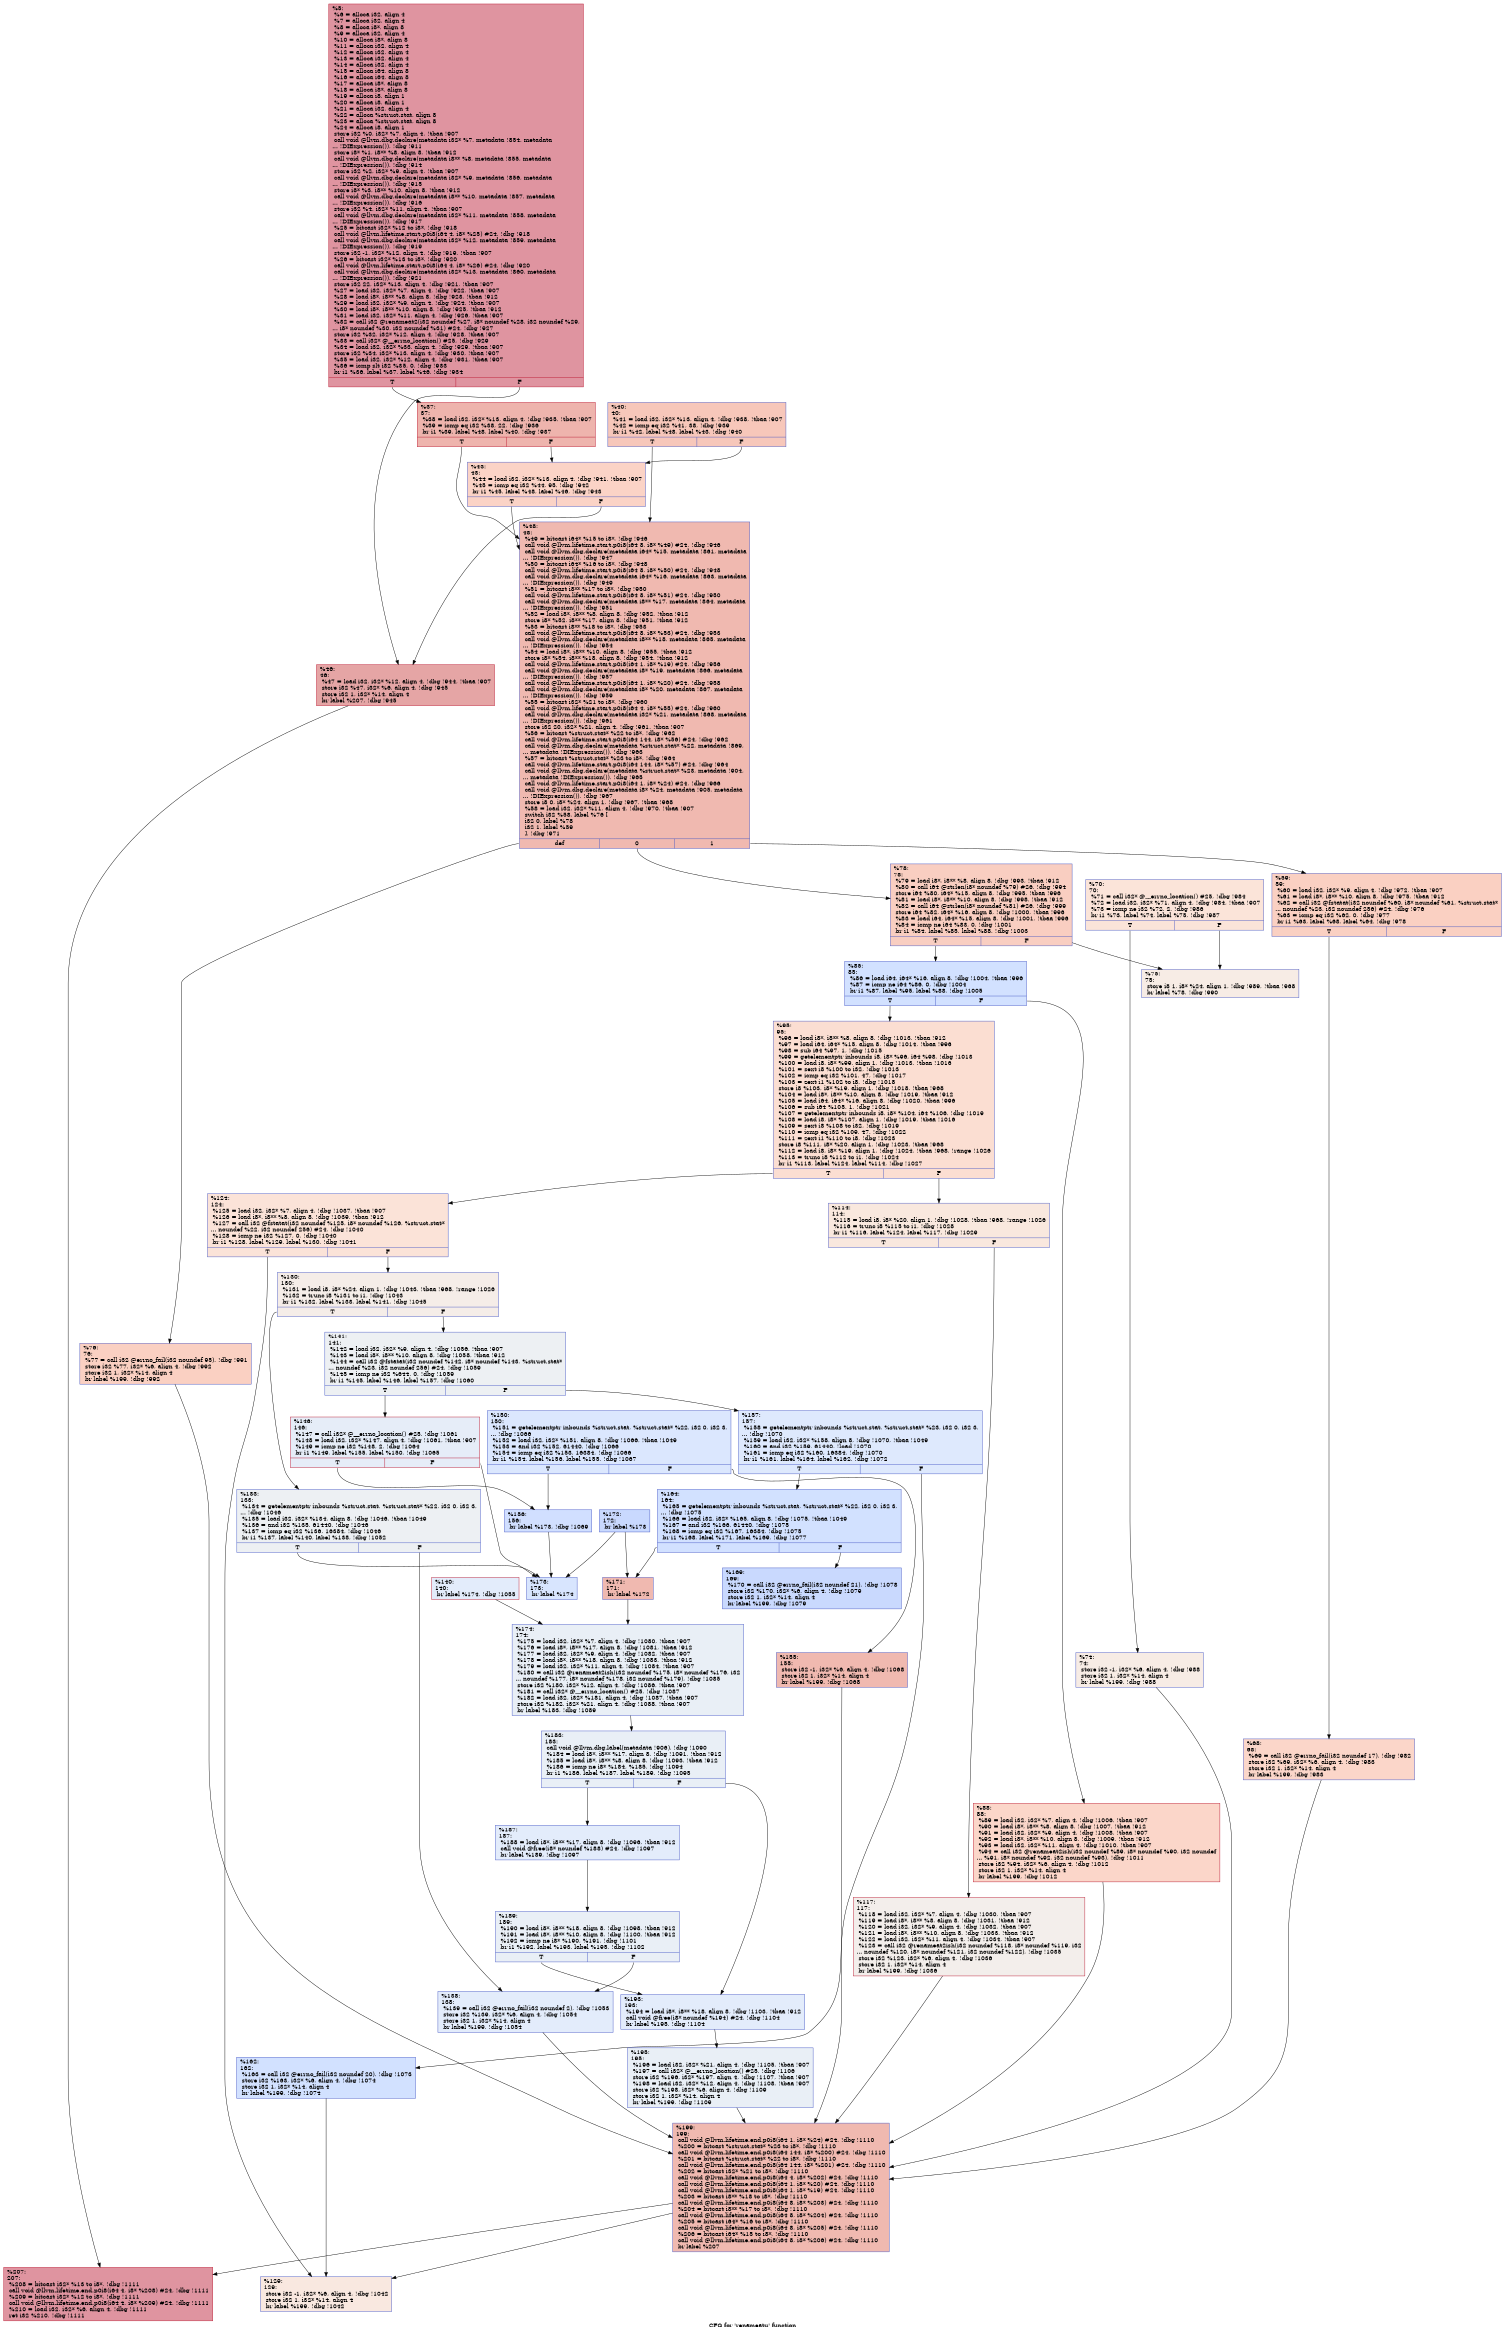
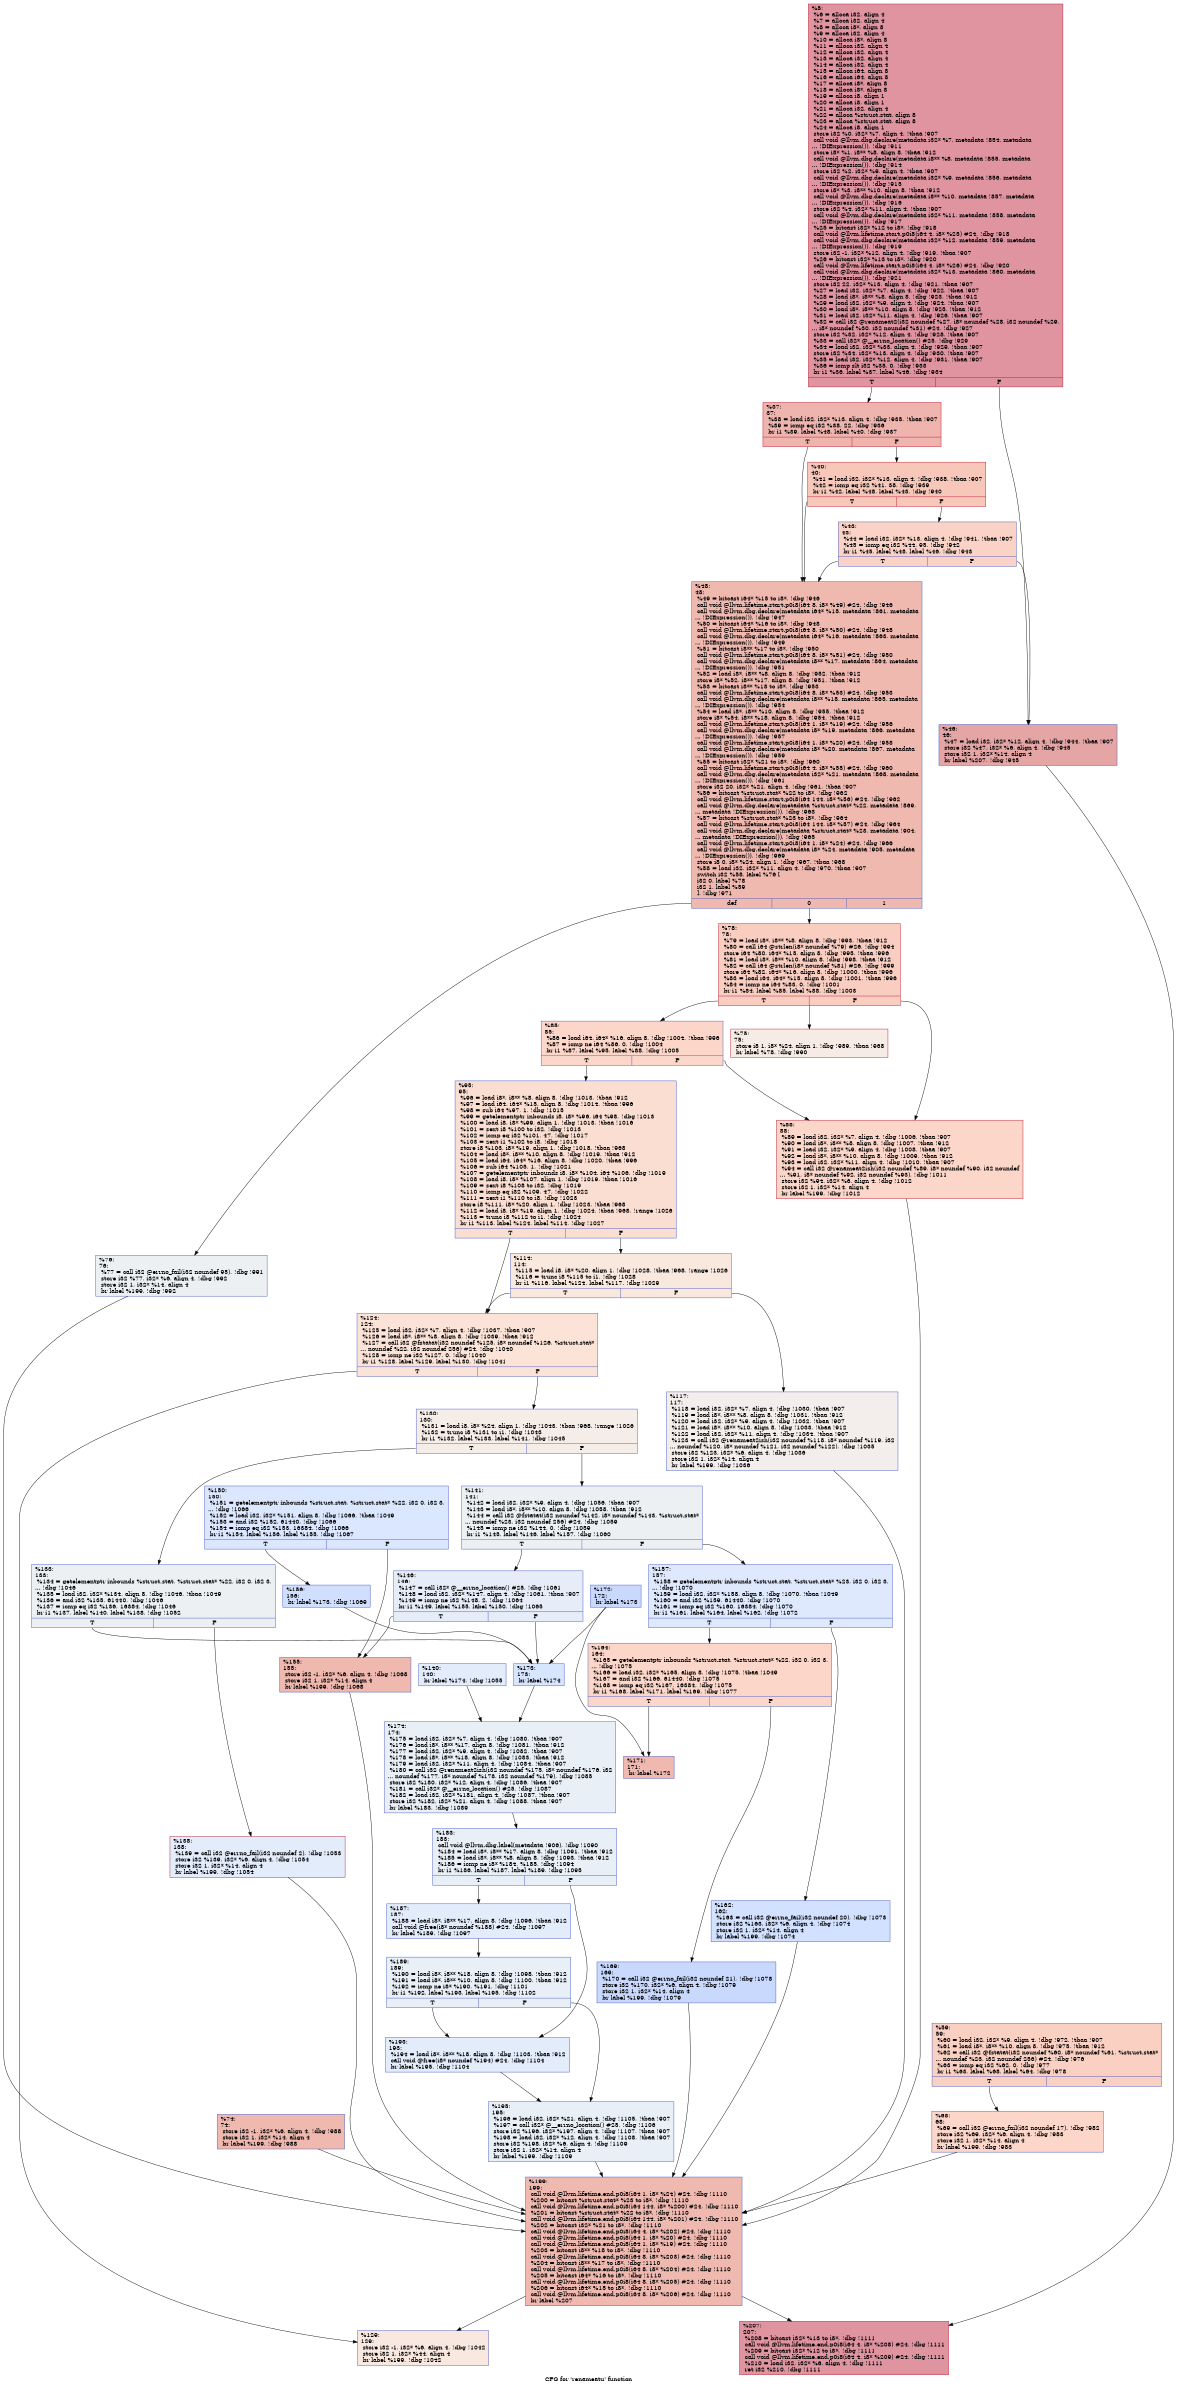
(697, 425) -> (897, 484)
(551, 452) -> (897, 452)
(406, 685) -> (1028, 745)
(568, 796) -> (740, 856)
(1027, 850) -> none
(981, 905) -> (809, 965)
(1175, 905) -> none
(936, 983) -> (632, 1043)
(1220, 983) -> (809, 1043)
none -> (931, 1051)
none -> (496, 1298)
(166, 1364) -> (181, 1276)
(391, 1374) -> (528, 1528)
(385, 1442) -> (488, 1596)
(807, 1447) -> (716, 1601)
(433, 1487) -> (382, 1636)
(779, 1521) -> (710, 1675)
(475, 1588) -> (462, 1675)
(628, 1610) -> (528, 1702)
(1140, 1670) -> (281, 2132)
(969, 1937) -> (782, 1431)
(619, 1980) -> (599, 2043)
(525, 2012) -> (258, 1857)
none -> (689, 2089)
(326, 2185) -> (753, 2063)
(309, 2300) -> (406, 2354)
